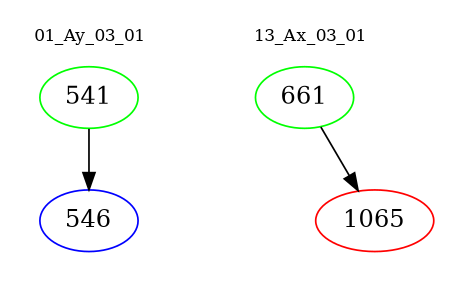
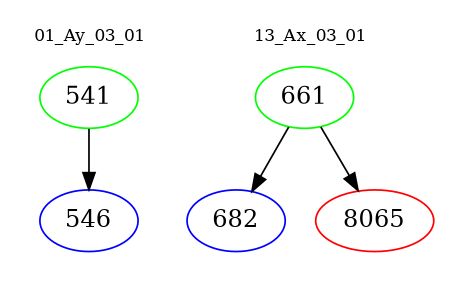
none -> (236, 221)
(375, 221) -> (375, 221)
